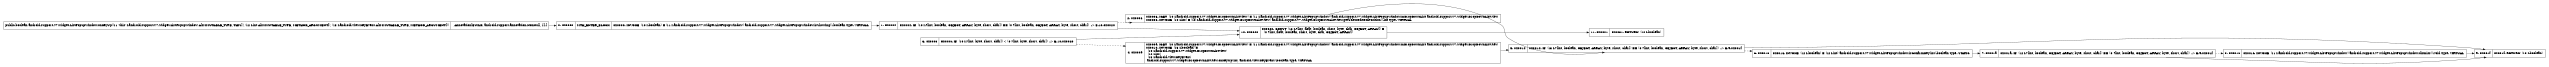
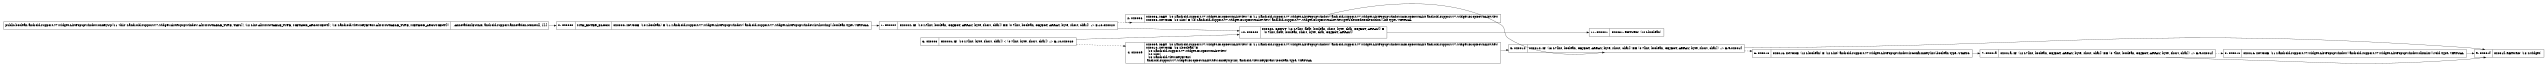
(2519, 53) -> (2518, 53)
